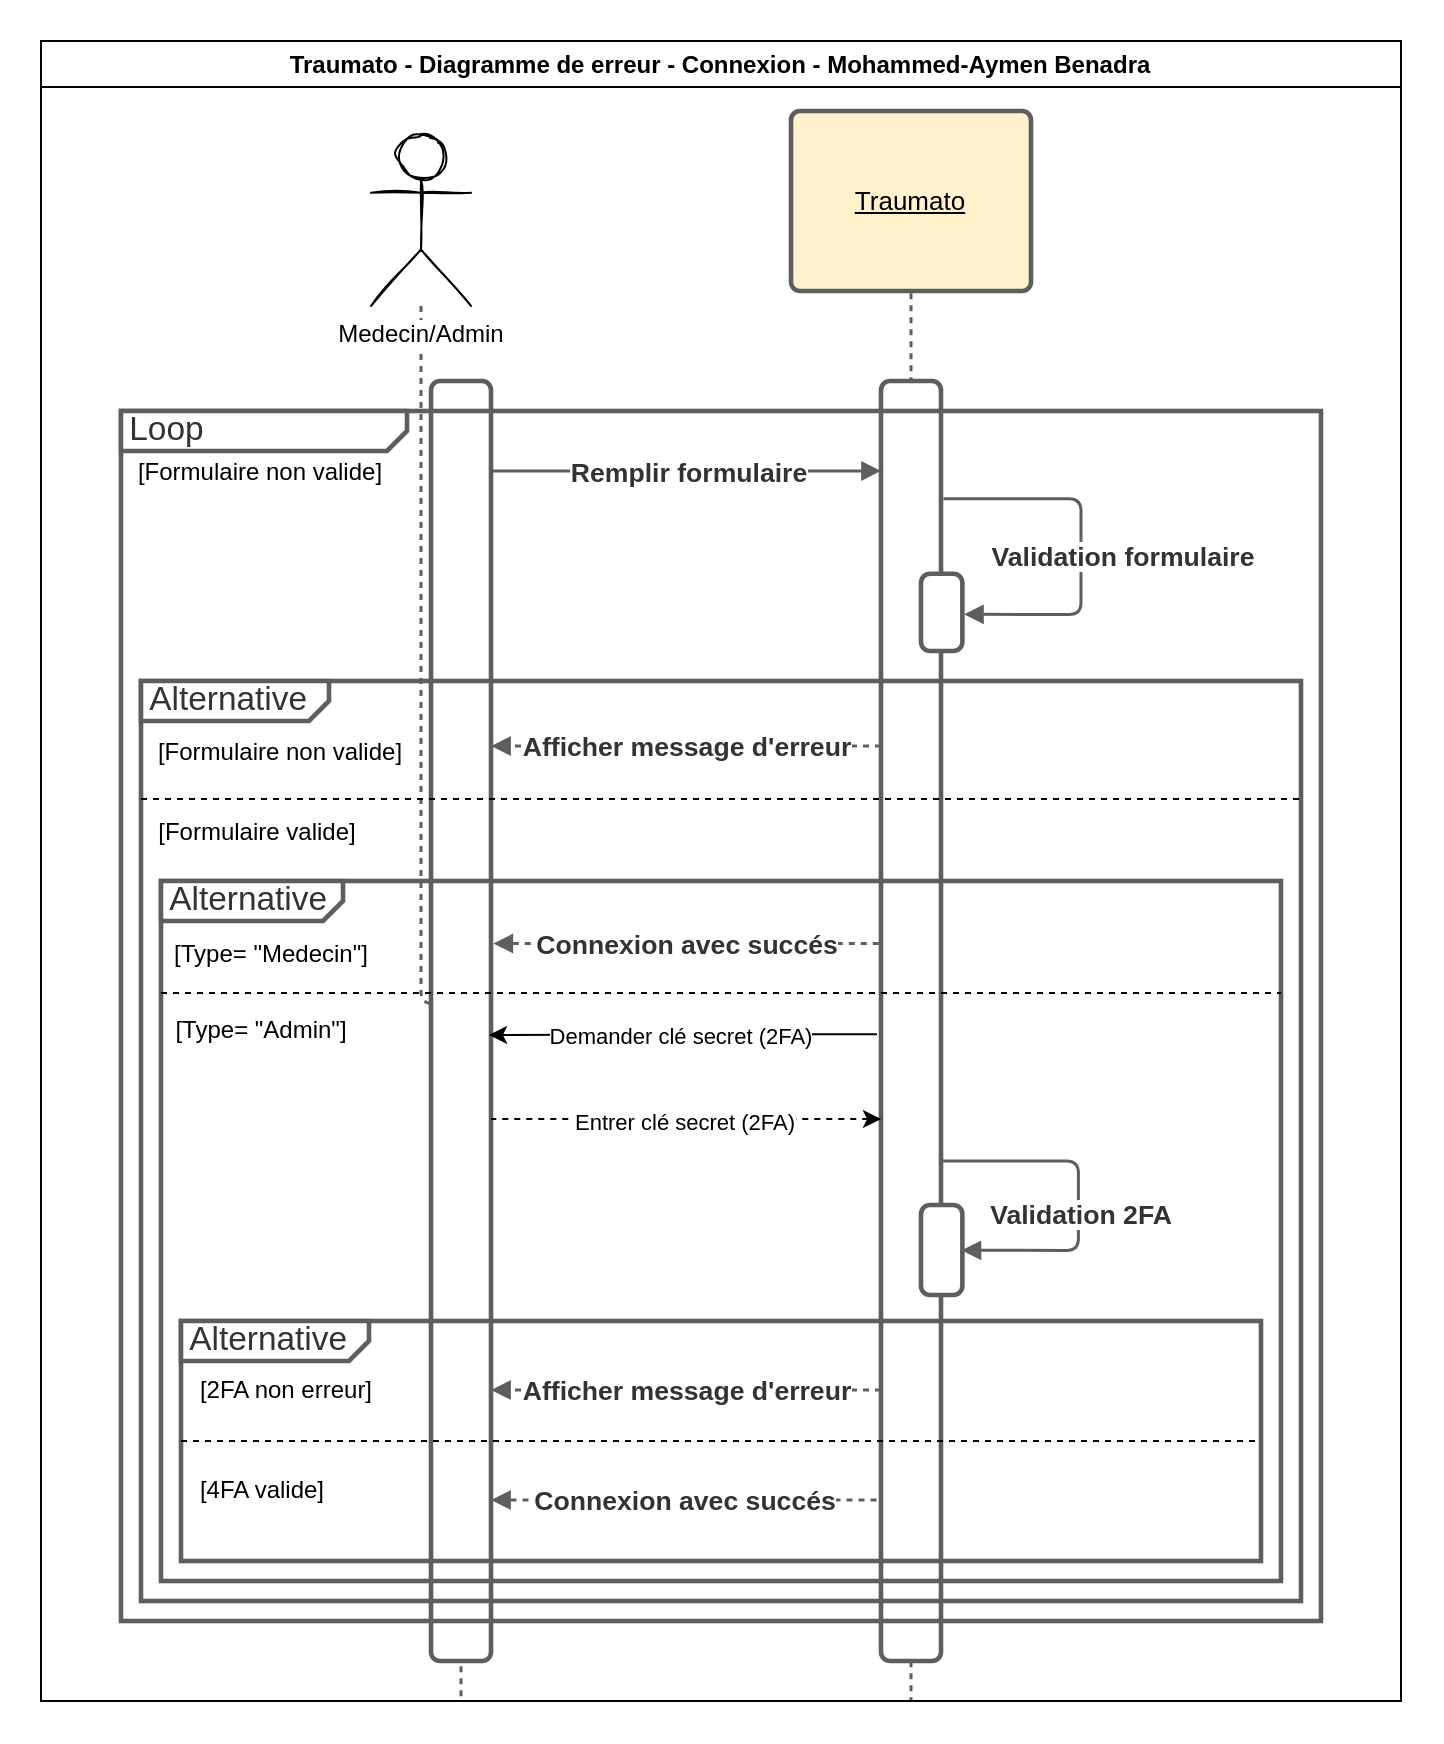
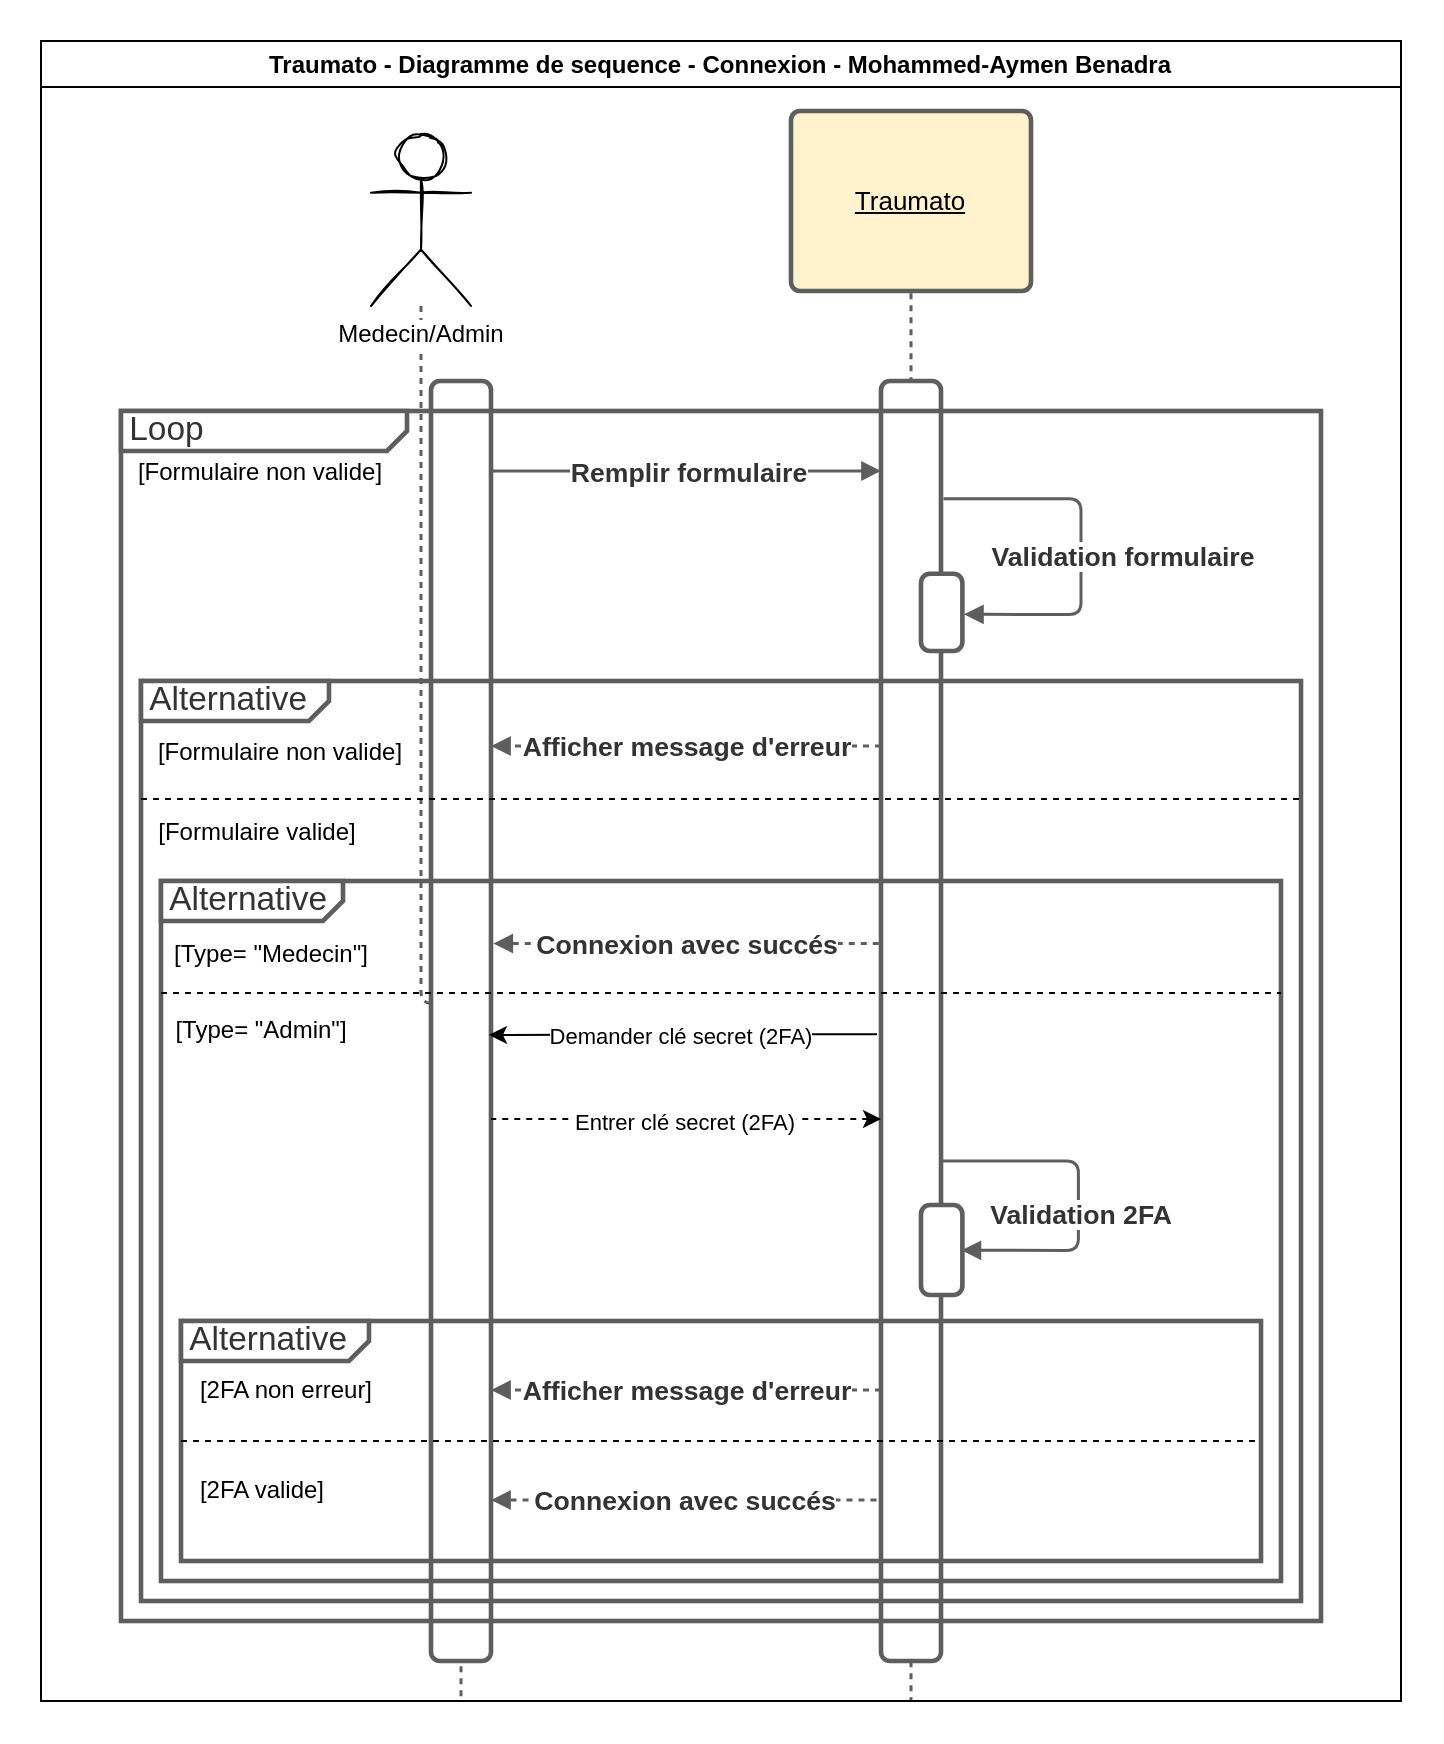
(720, 65) -> (720, 65)
(263, 1491) -> (263, 1491)
